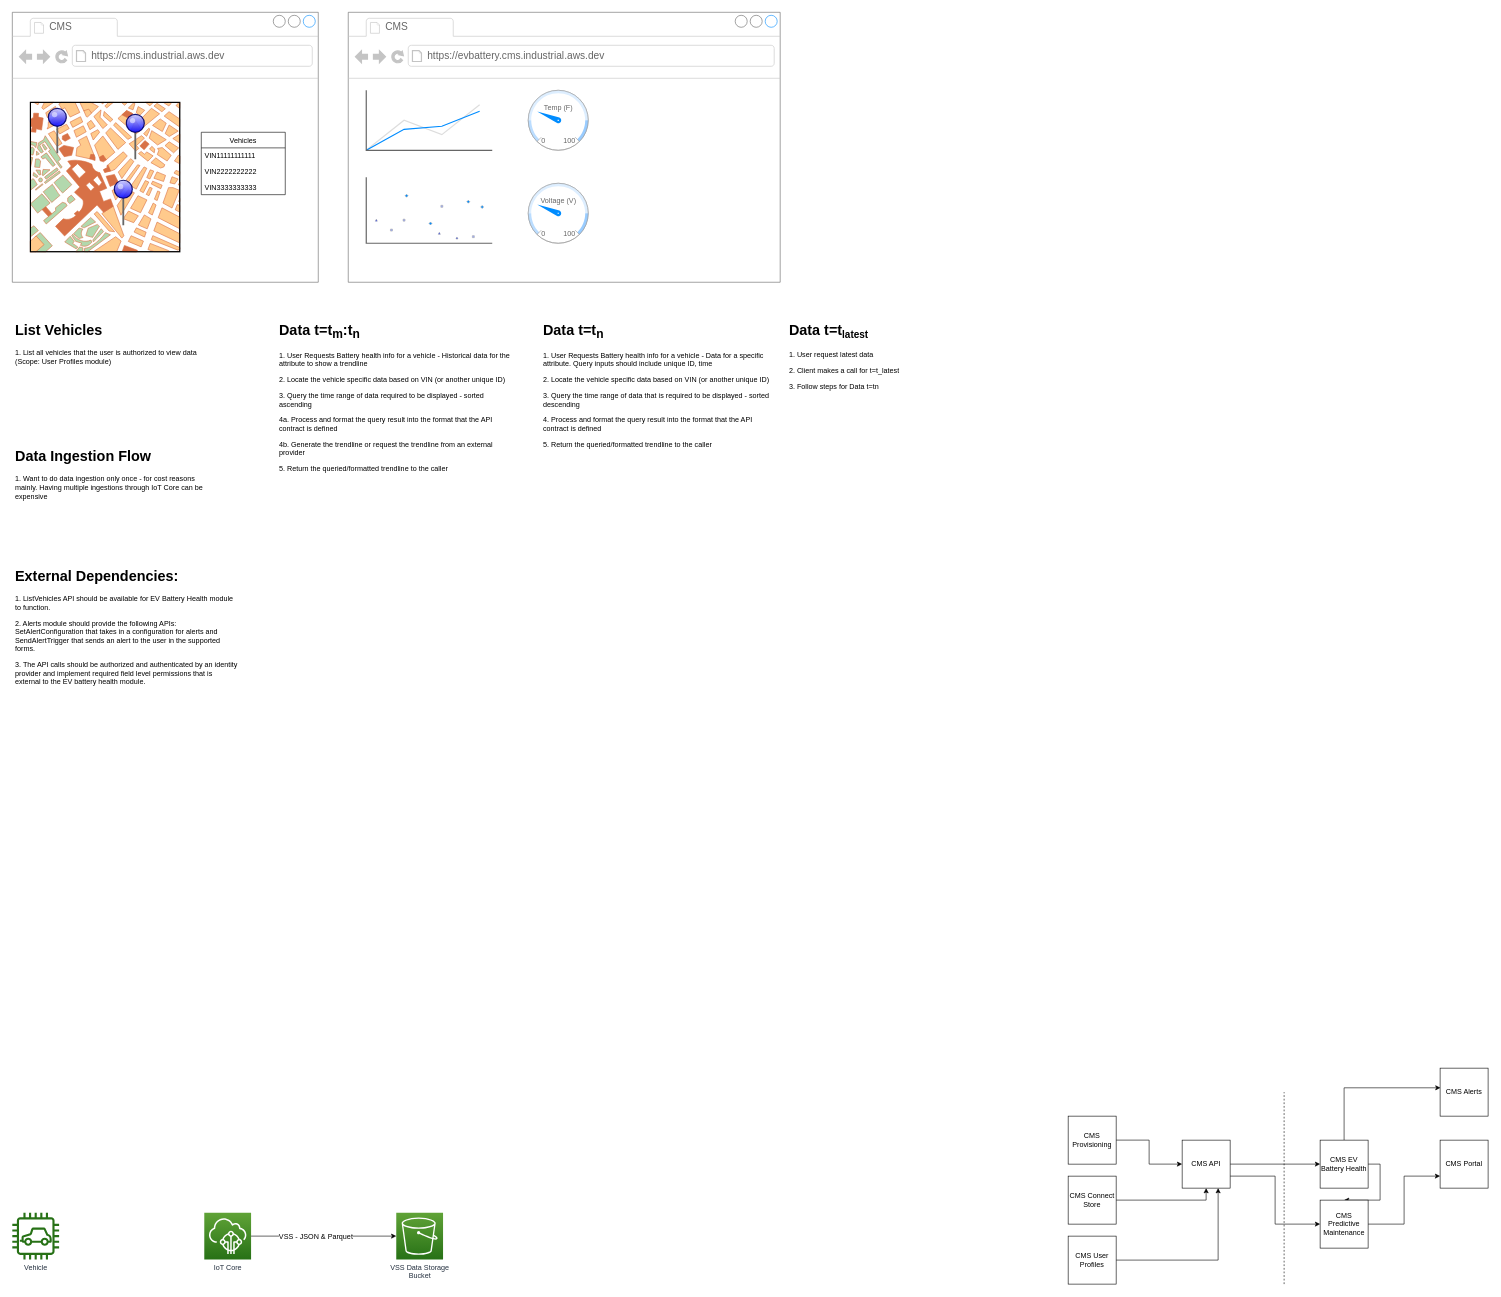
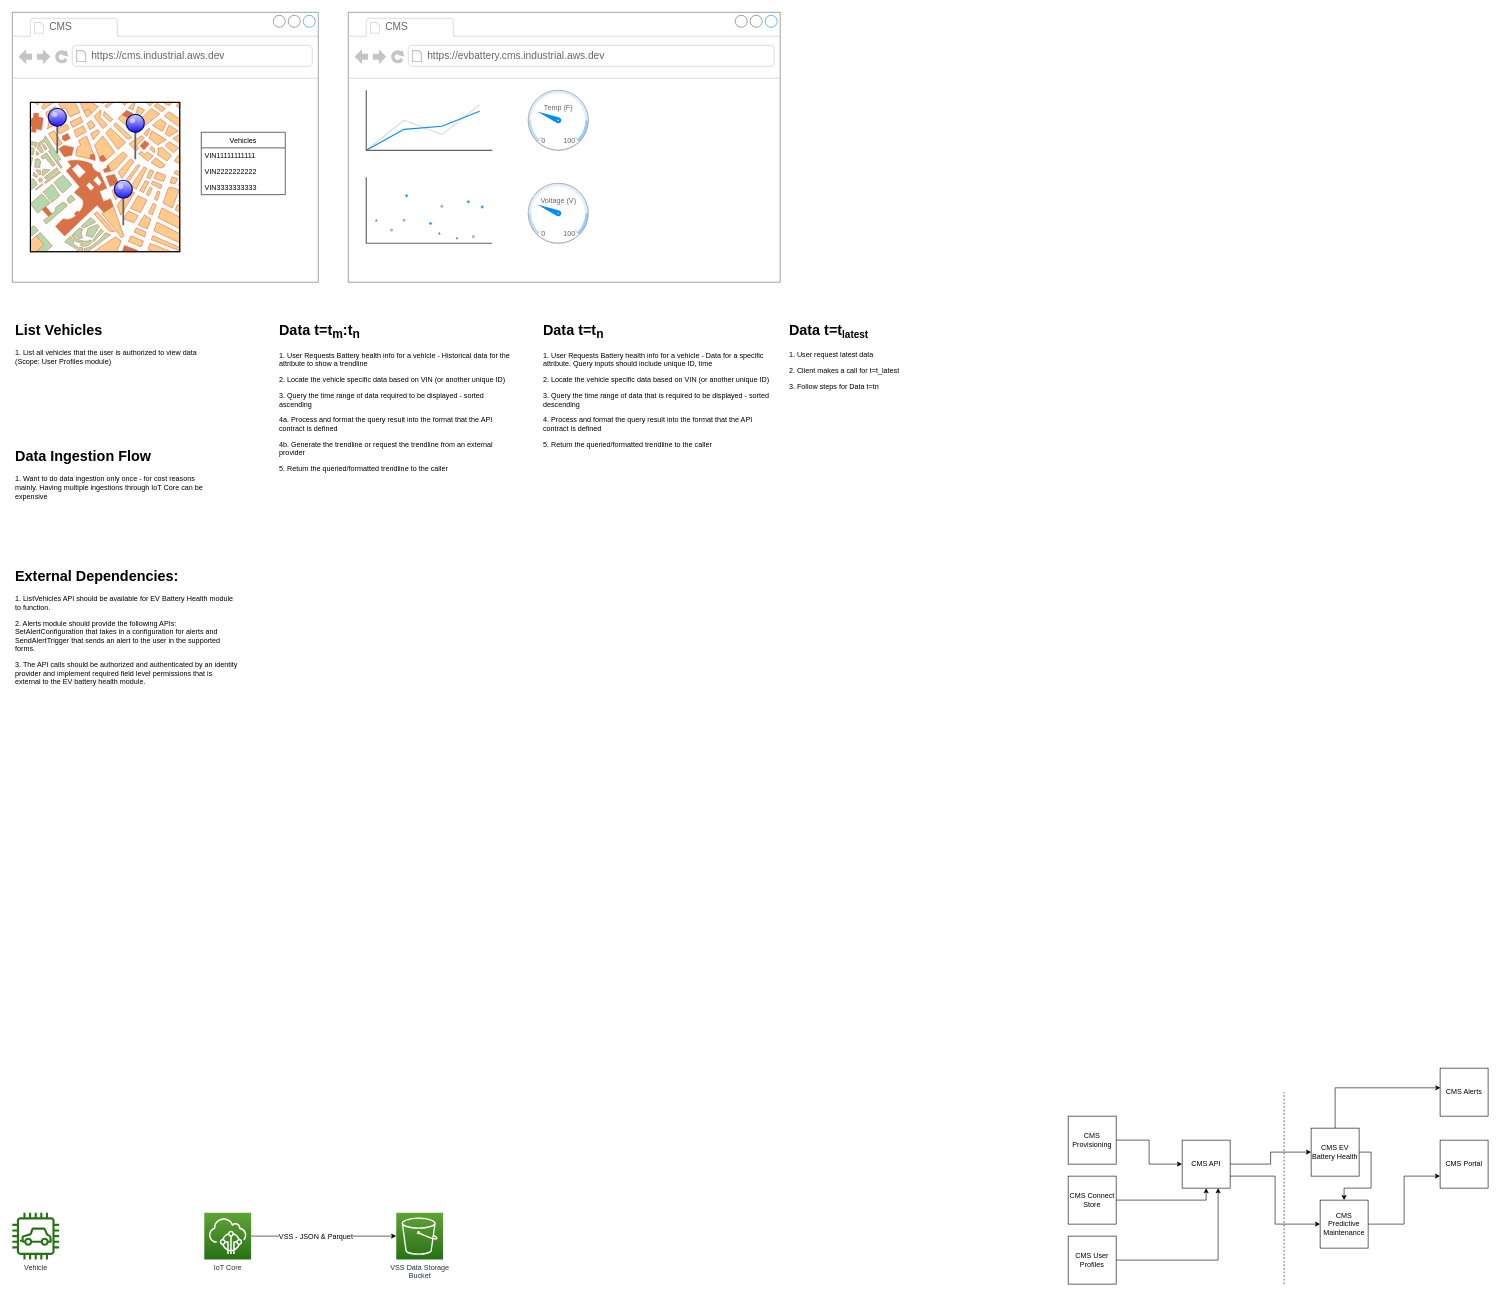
(1344, 1164) -> (1335, 1152)
